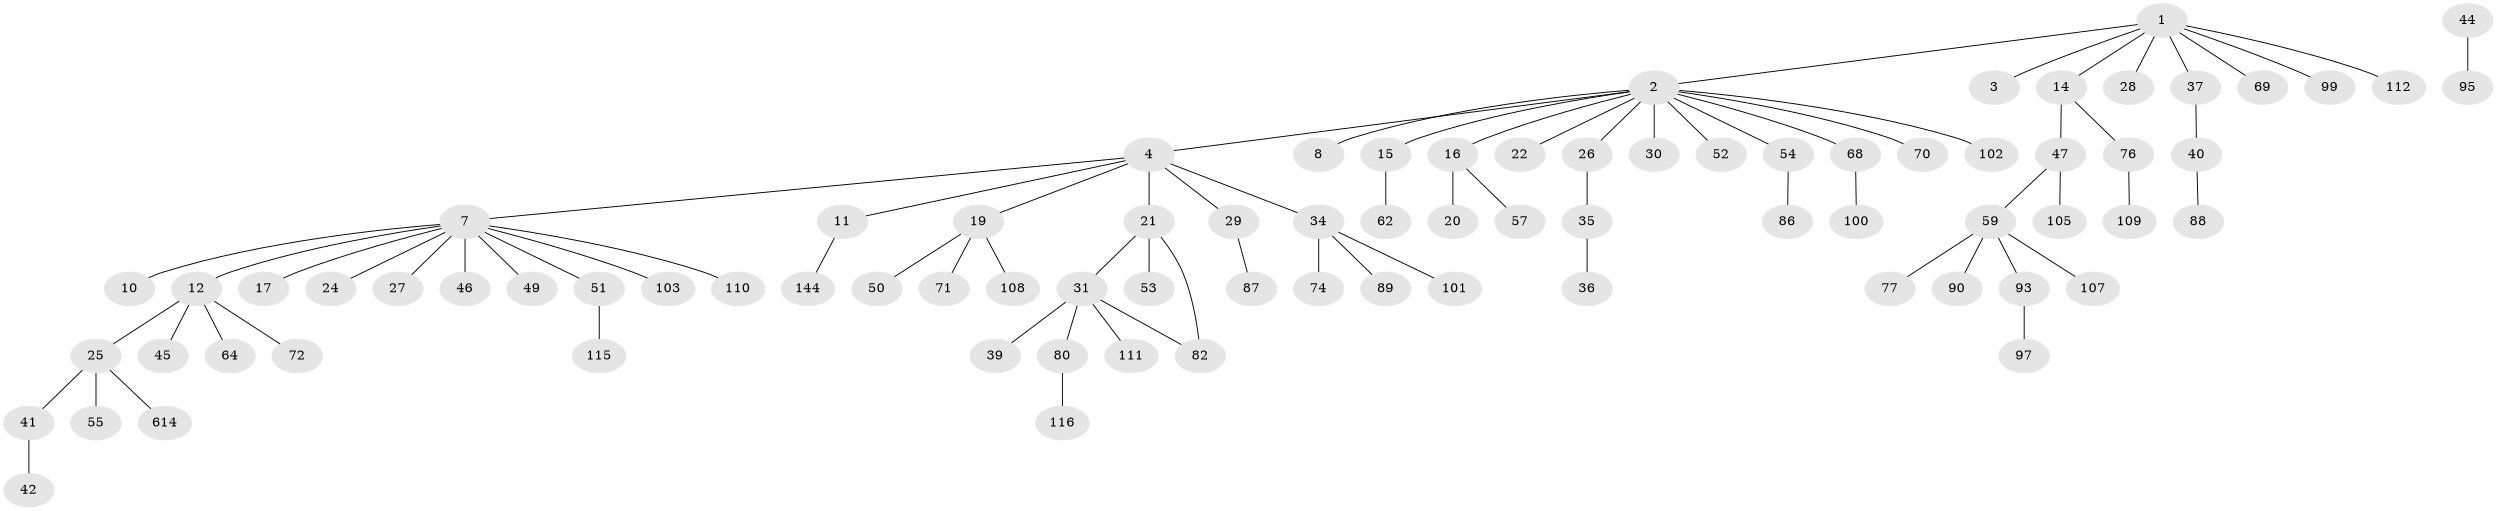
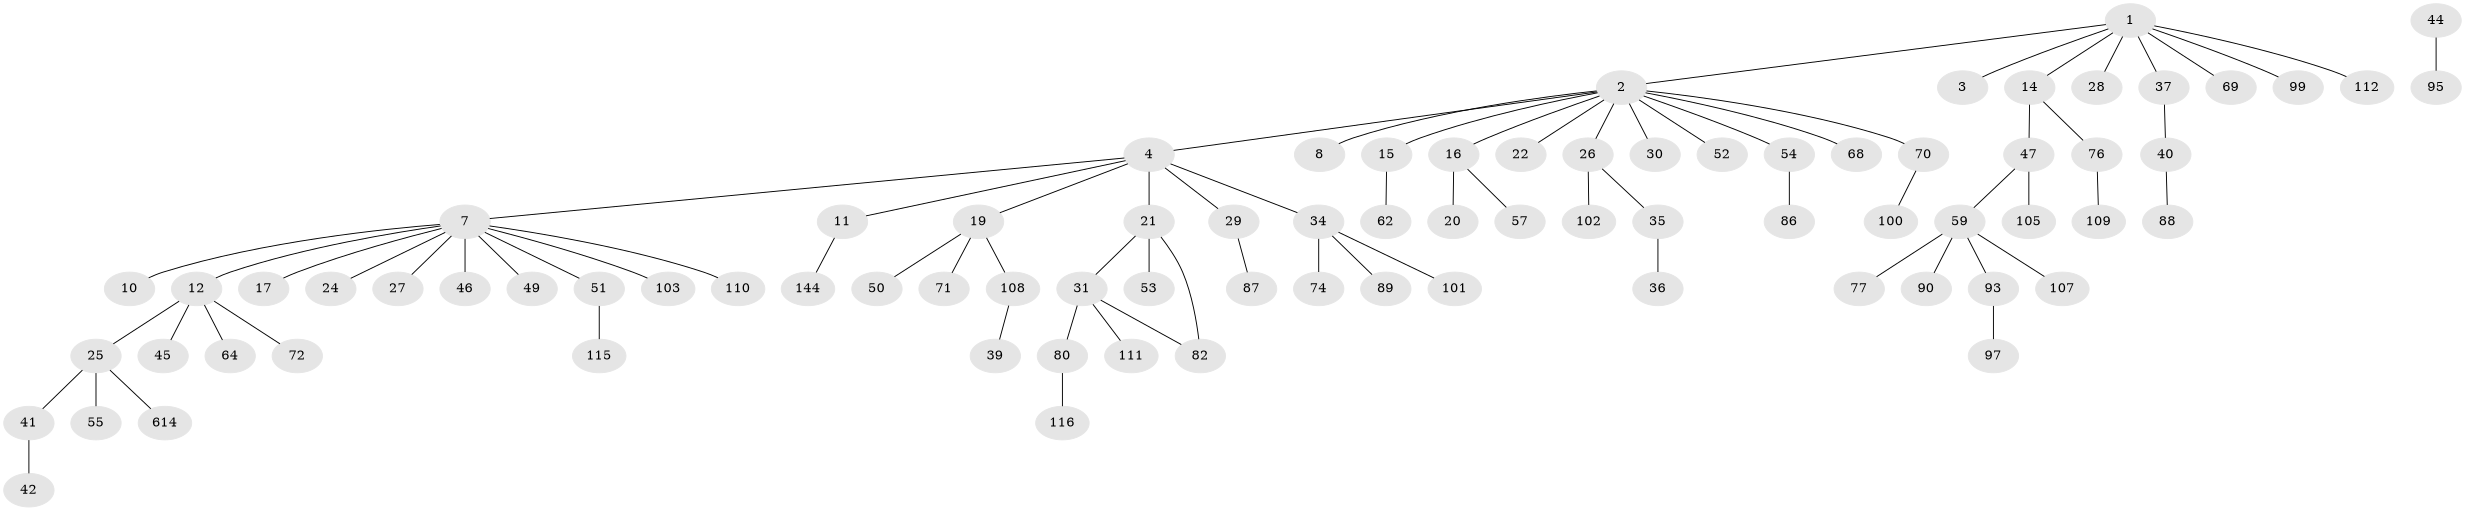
(1827, 109) -> (1588, 188)
(1856, 188) -> (1907, 188)
(1039, 322) -> (1004, 323)
